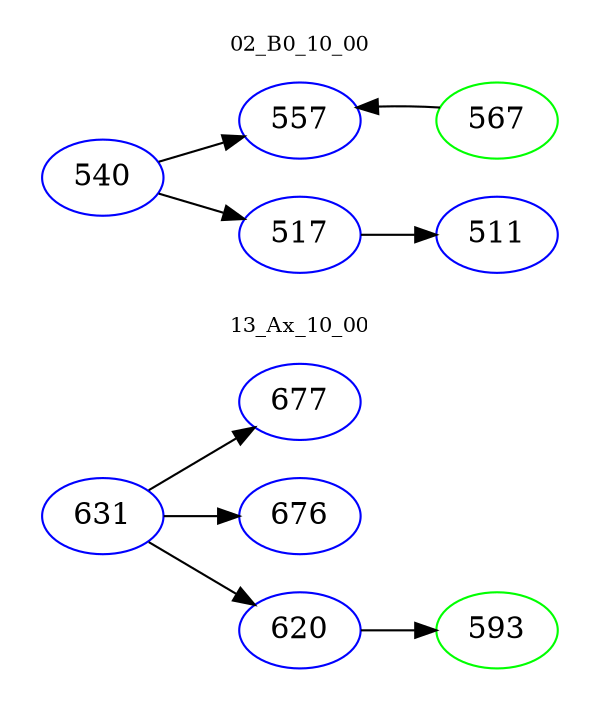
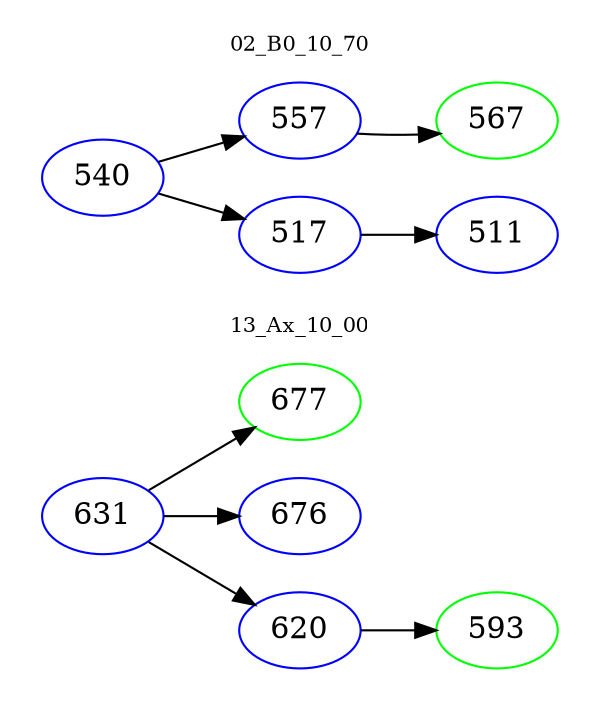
(300, 45) -> (300, 45)
(409, 106) -> (388, 135)
(300, 402) -> (300, 402)
